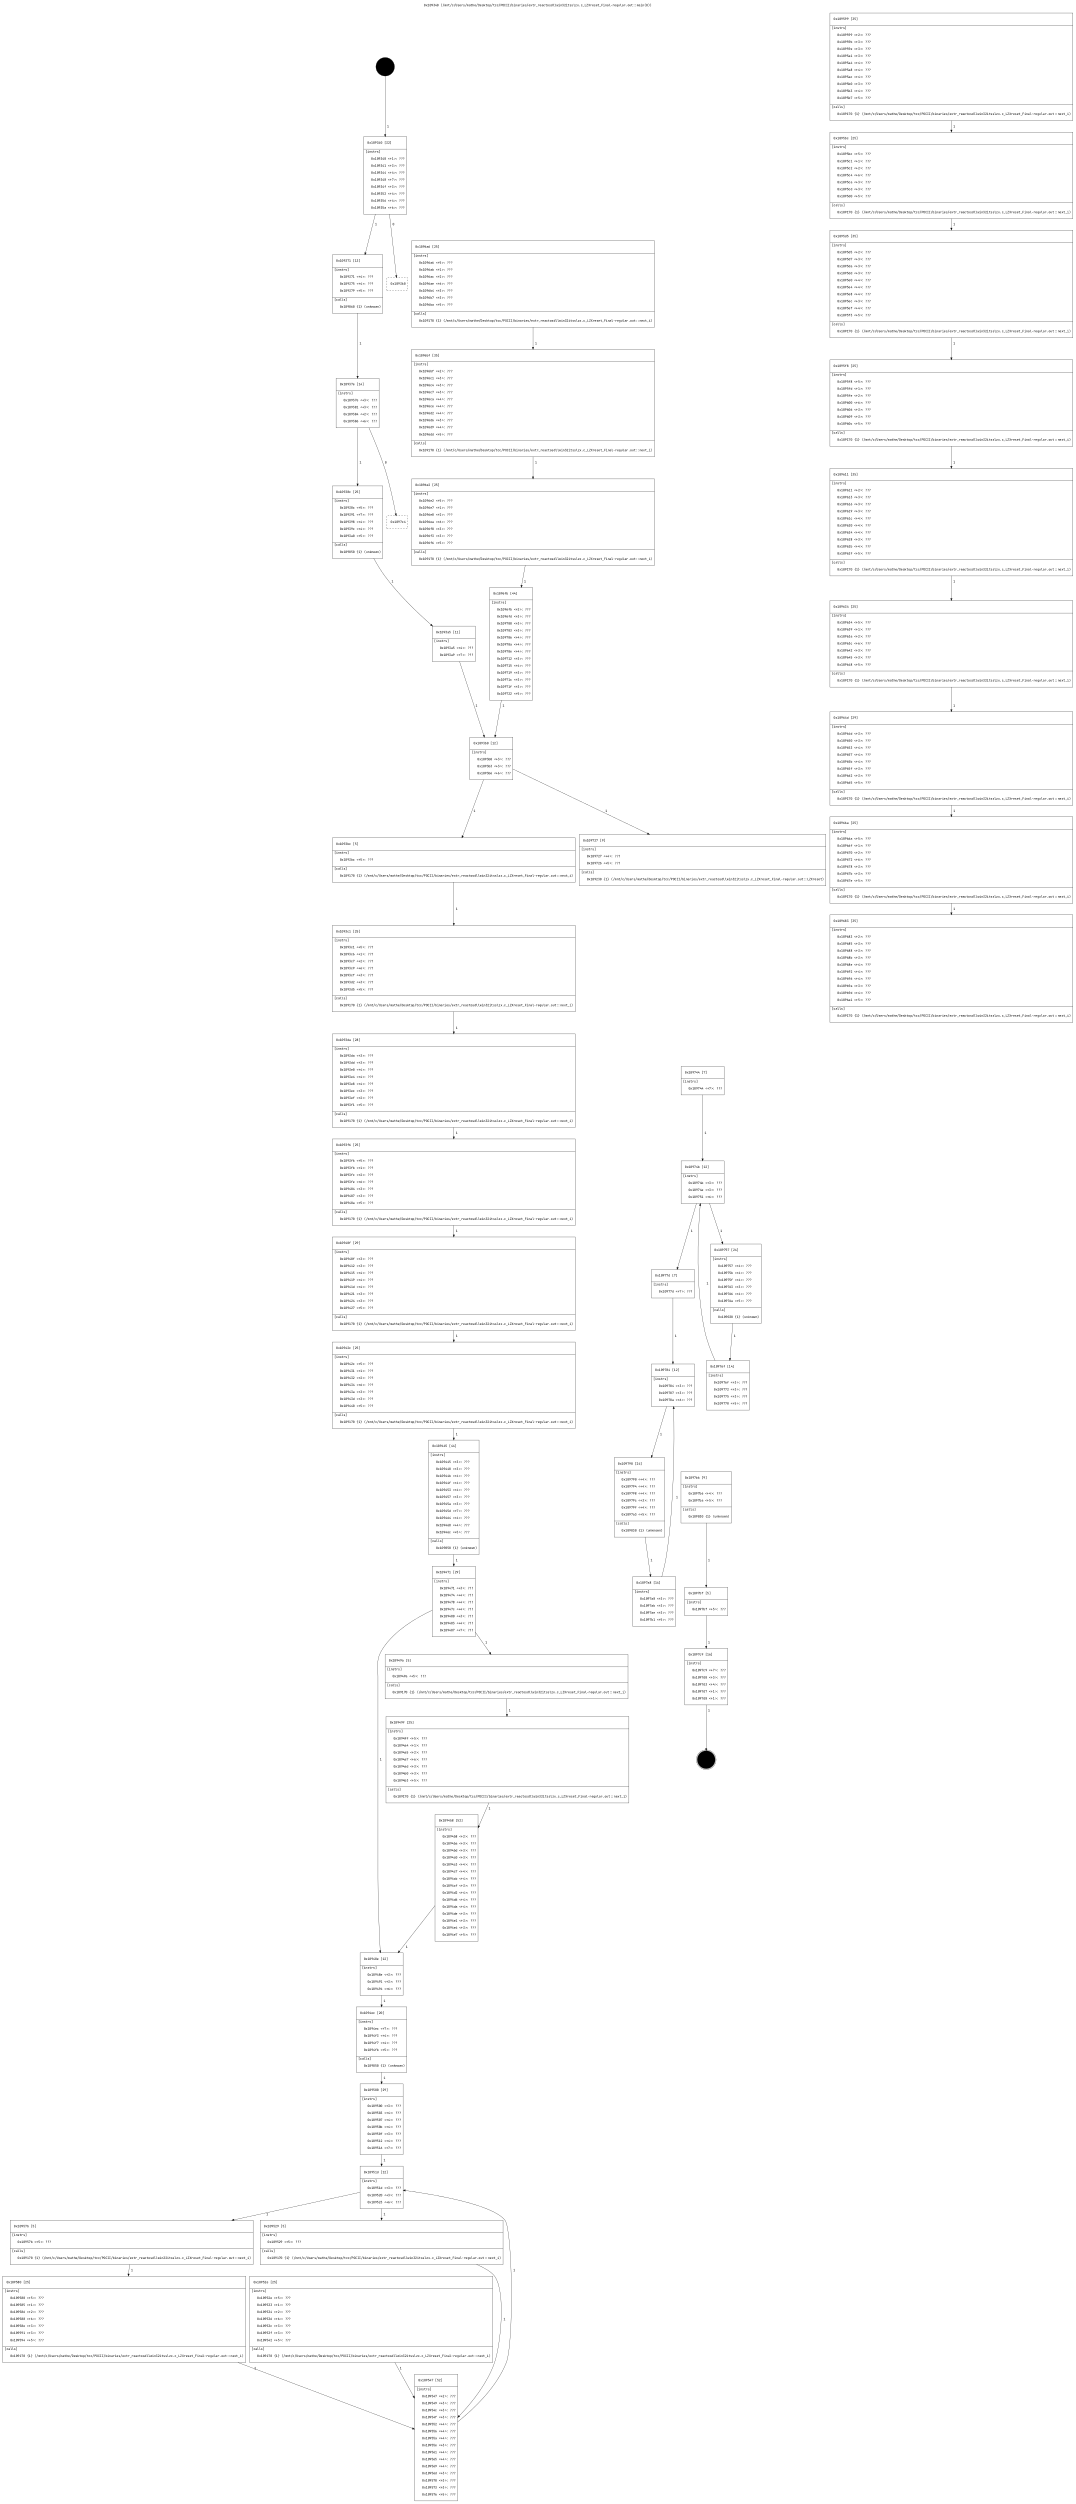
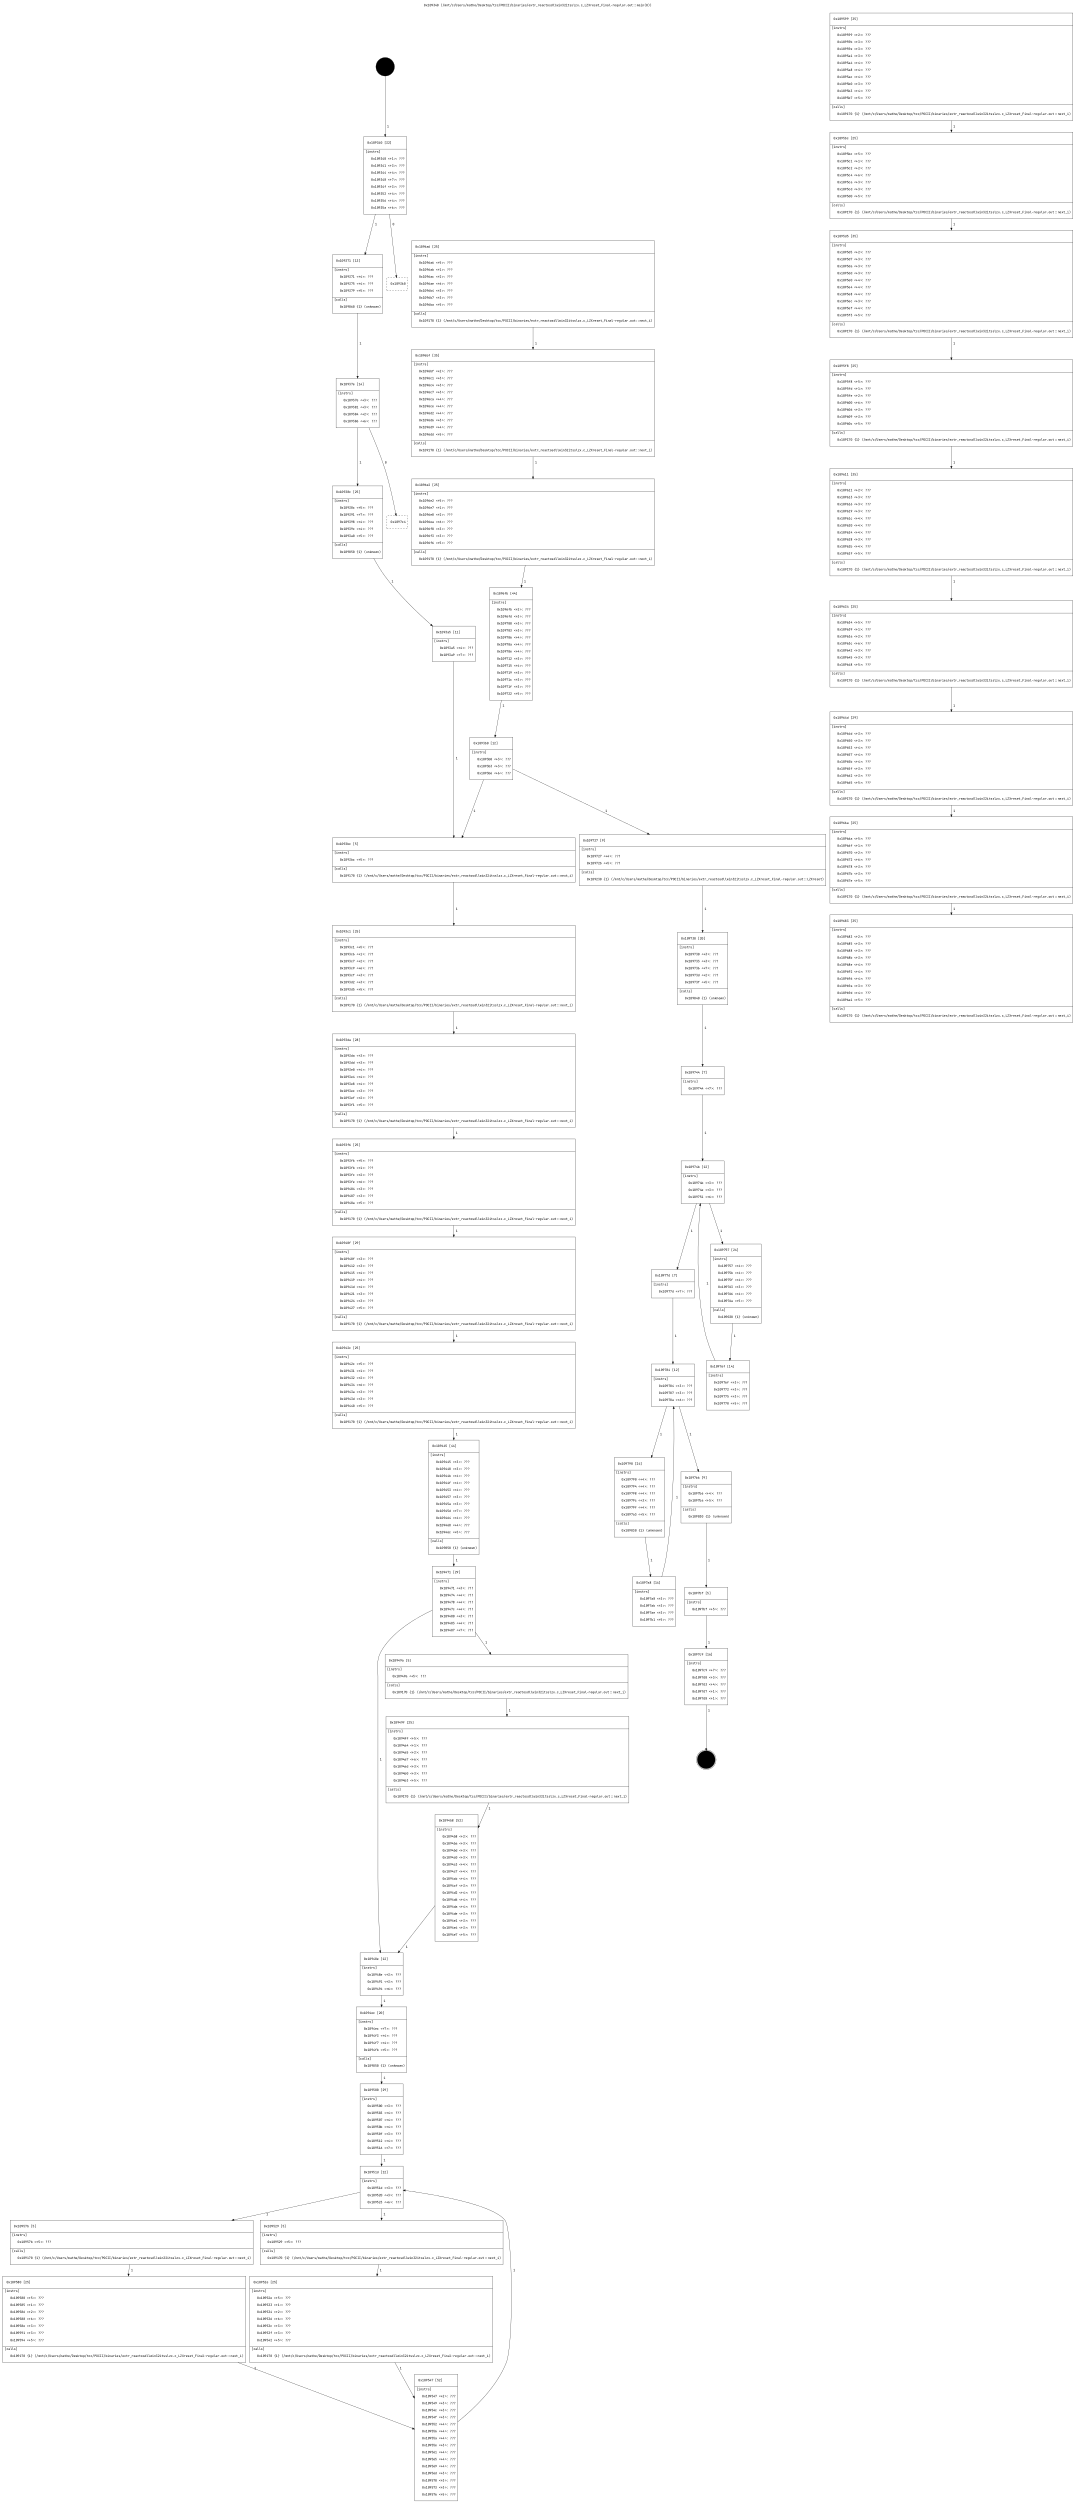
(472, 698) -> (454, 749)
none -> (703, 969)
none -> (689, 1438)
(499, 2340) -> (378, 2269)
